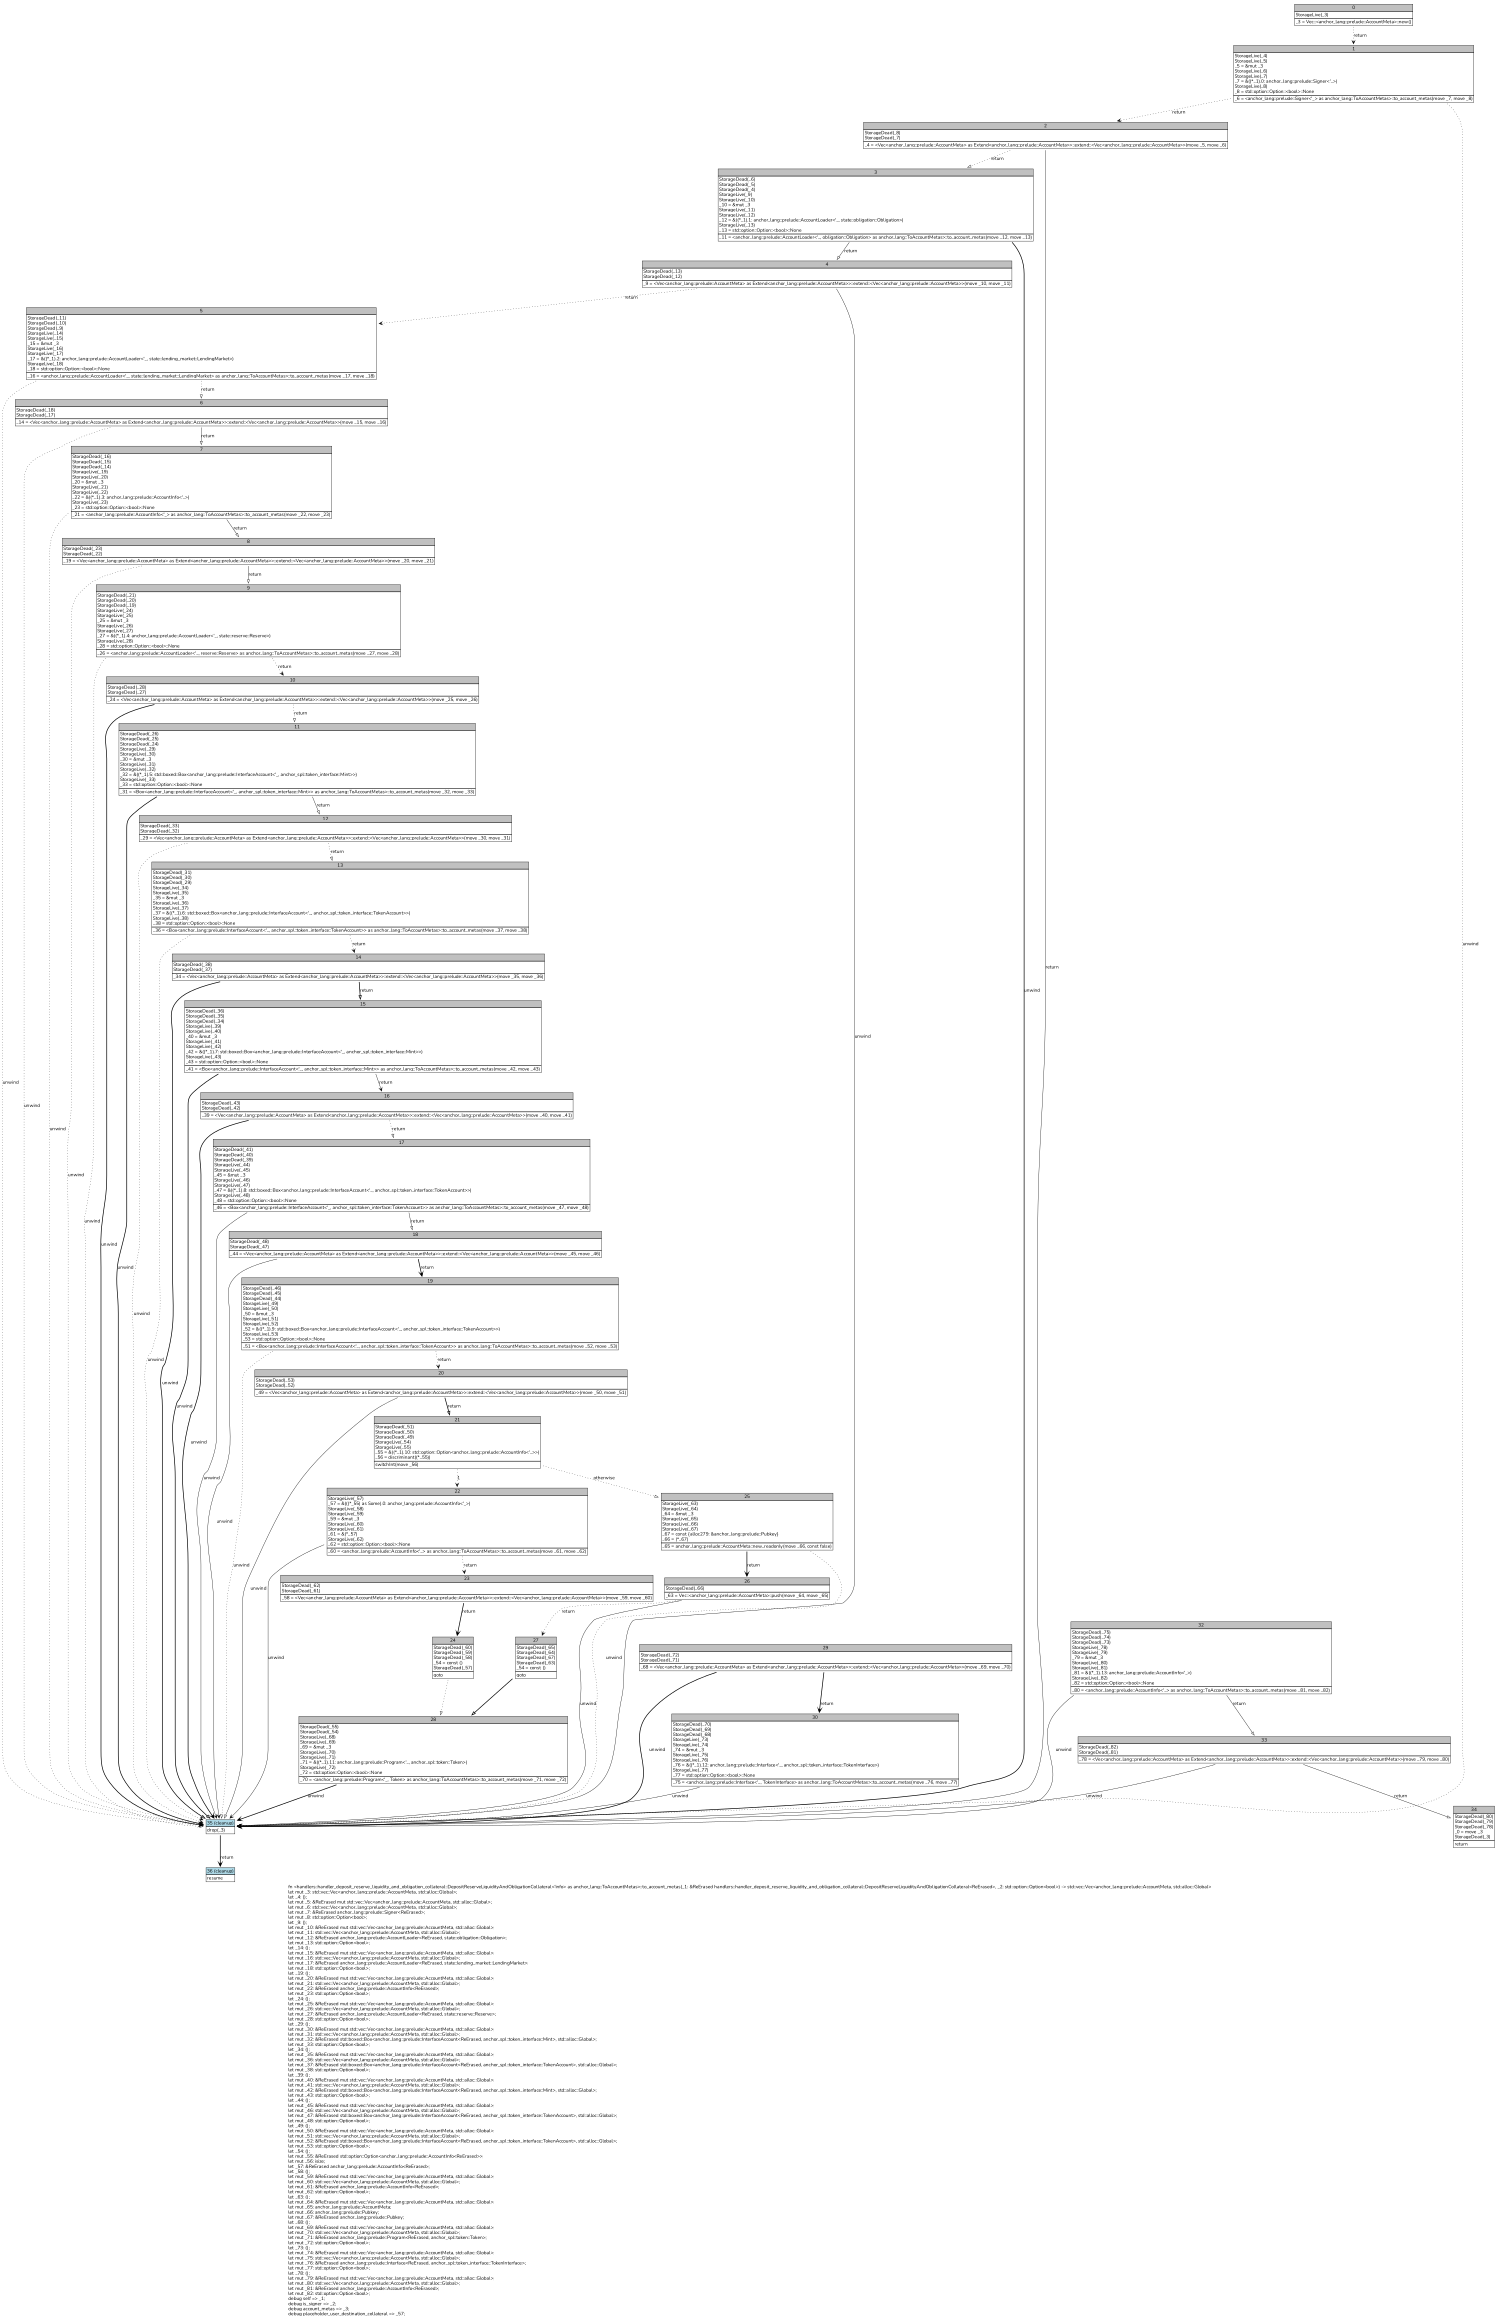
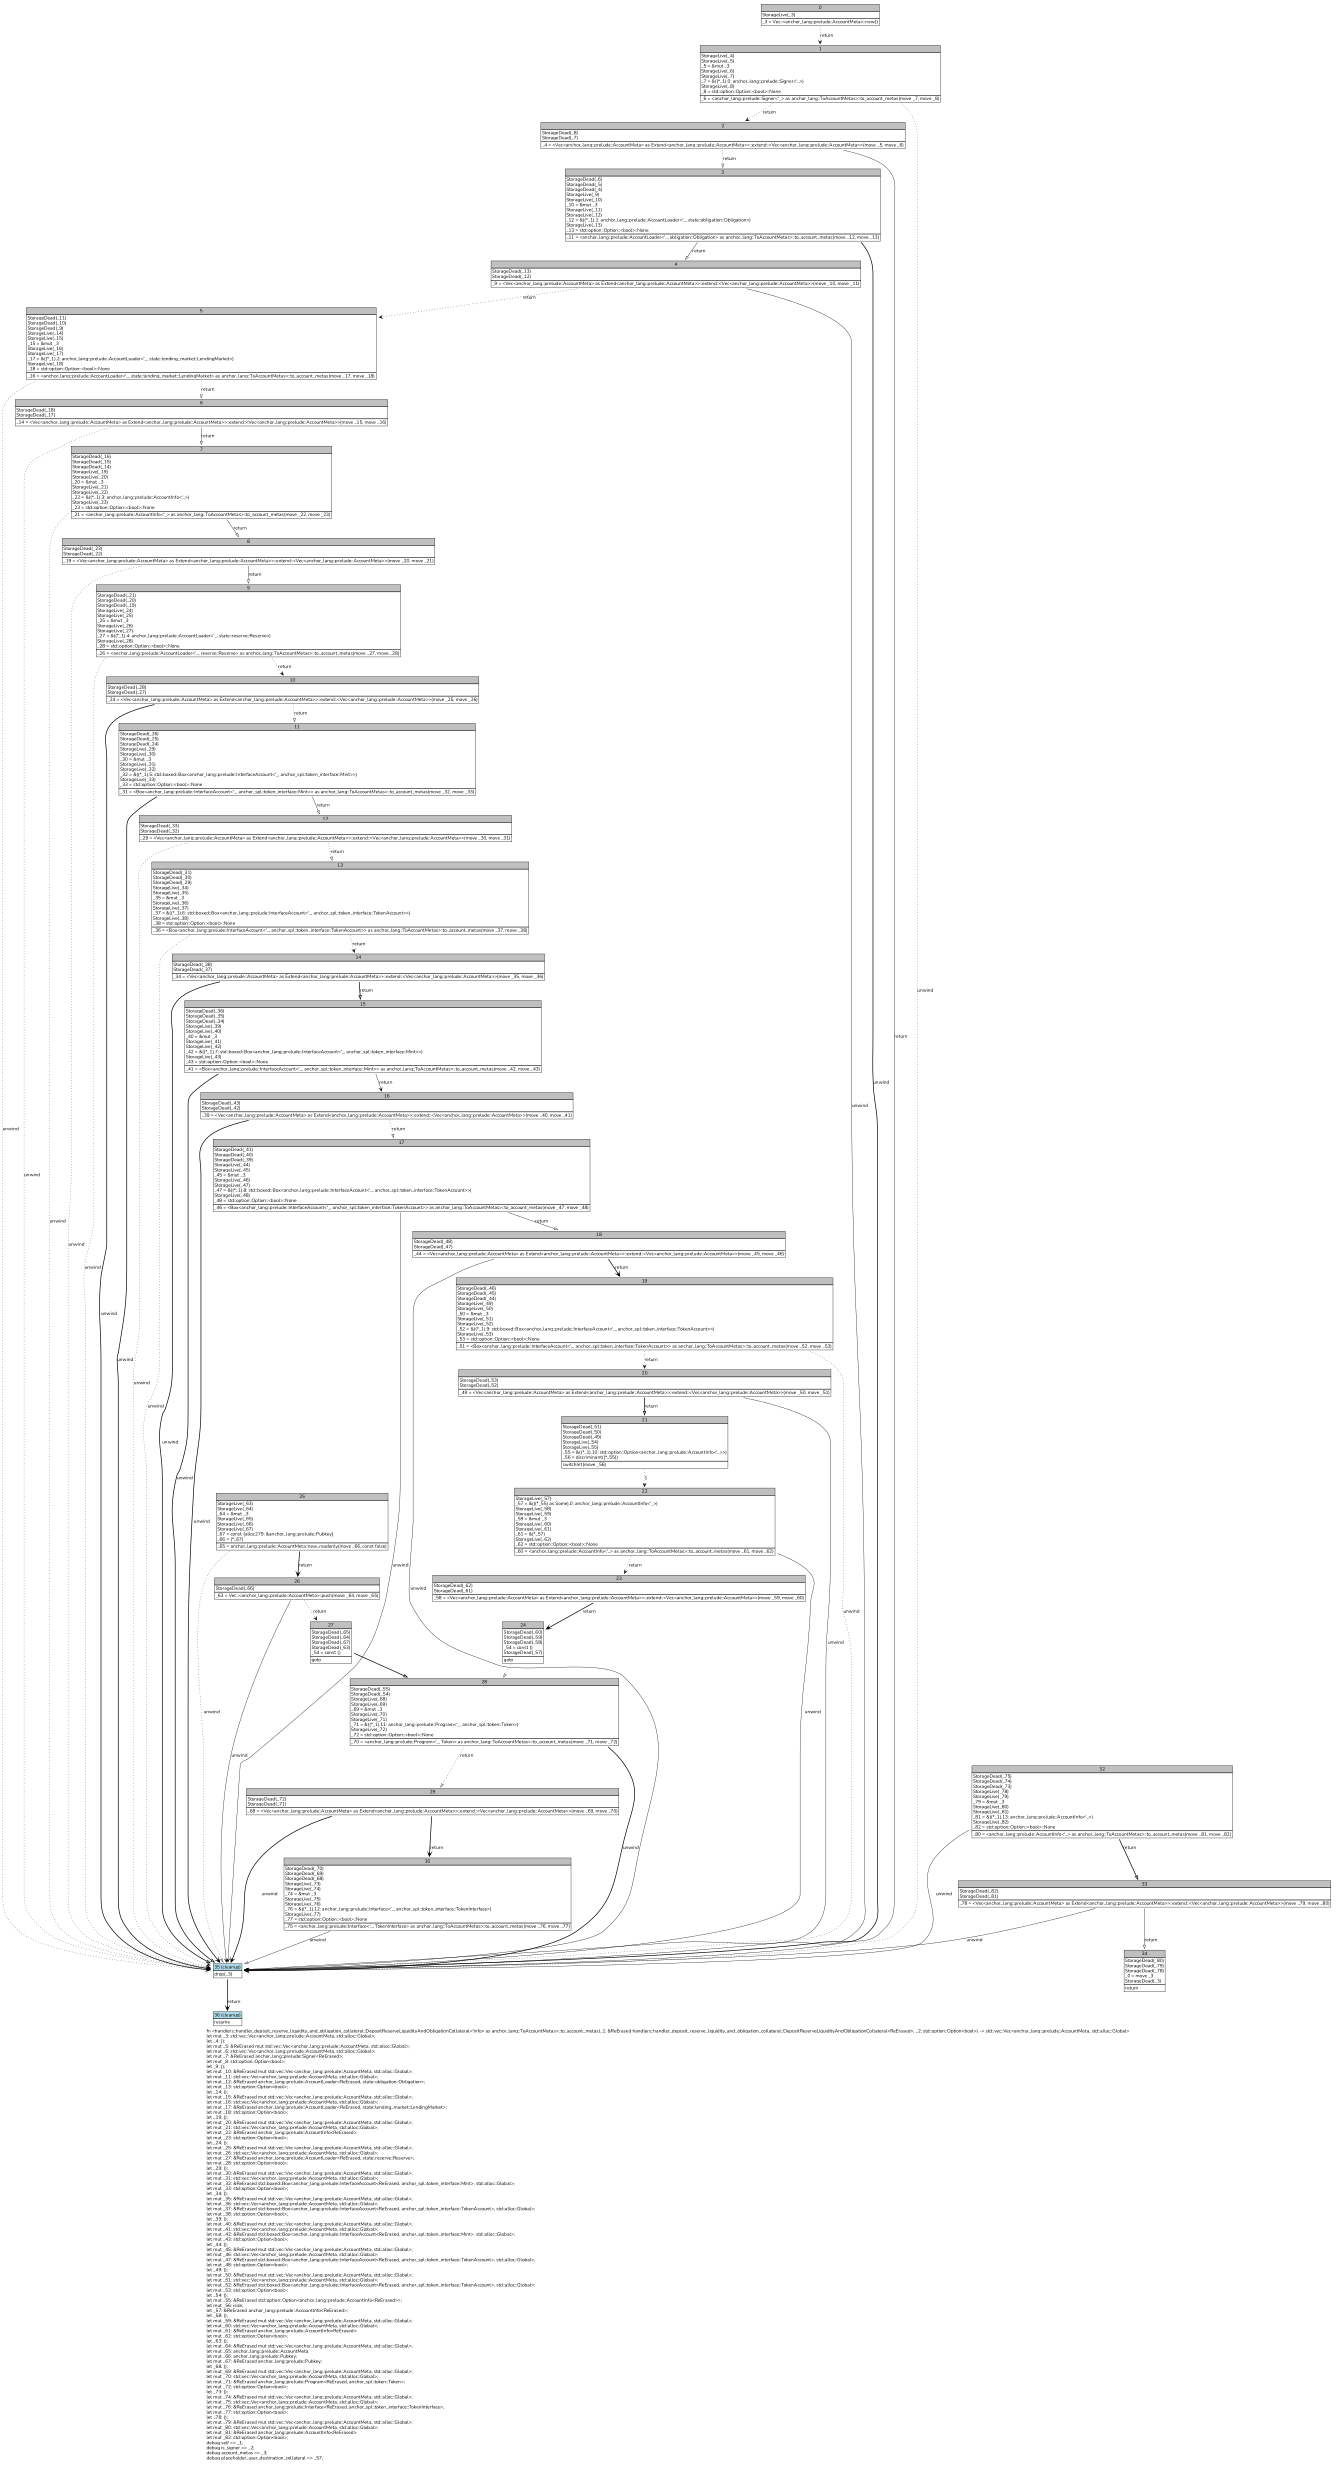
(599, 1481) -> none
(1239, 1714) -> (1128, 1858)
none -> (453, 1766)
